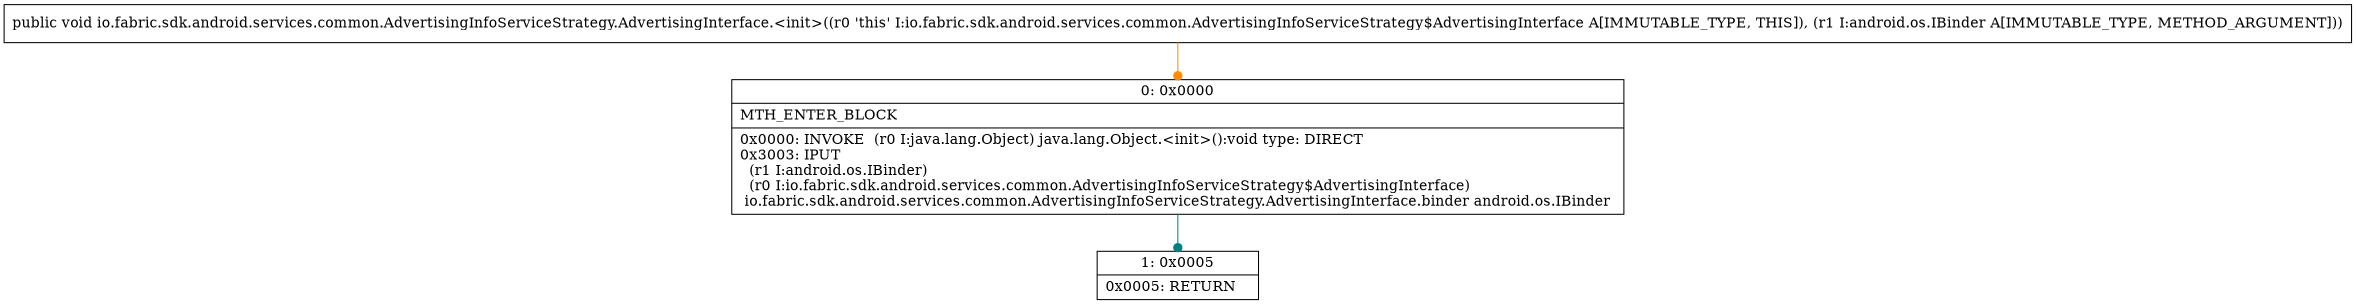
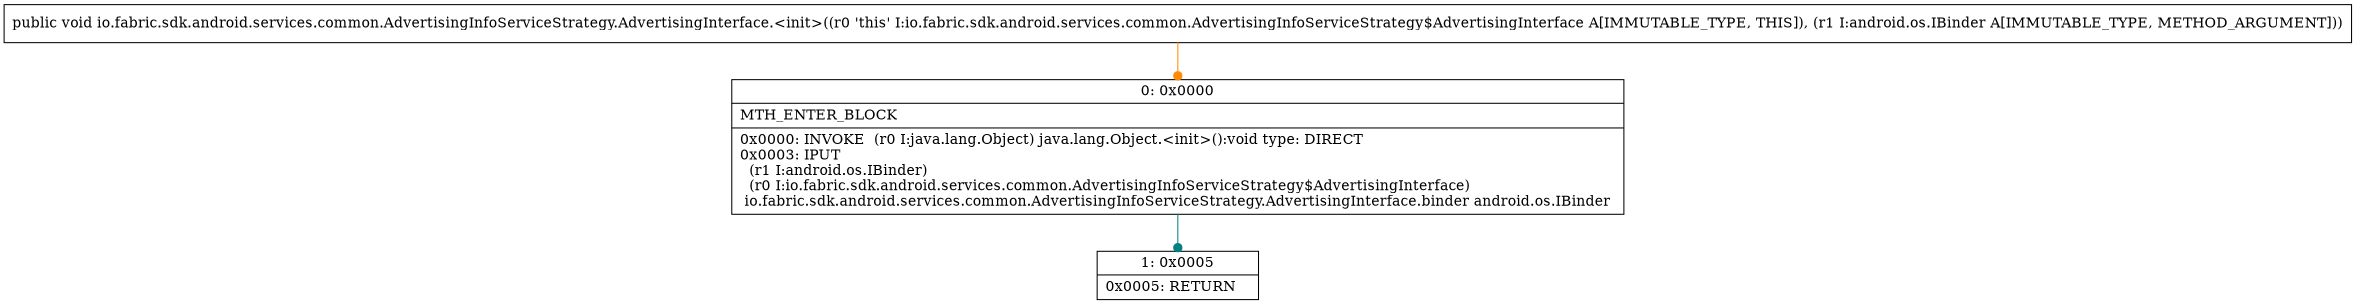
(795, 155) -> (795, 155)
